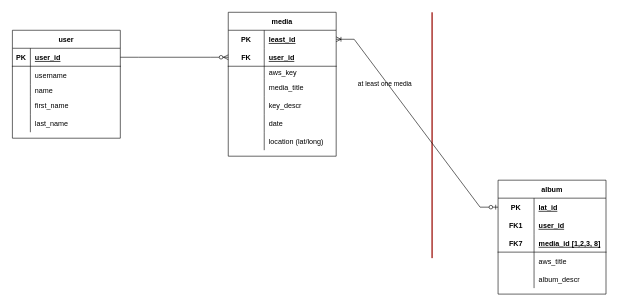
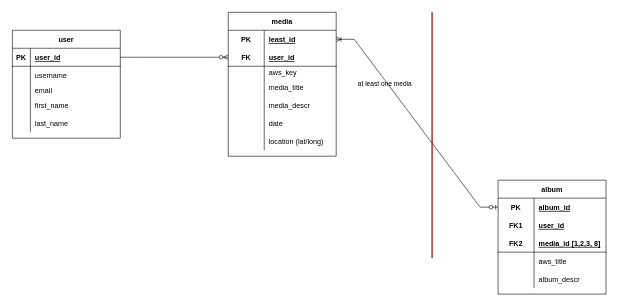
(43, 91) -> (43, 91)
(287, 106) -> (290, 106)
(549, 208) -> (553, 208)
(516, 244) -> (516, 244)
